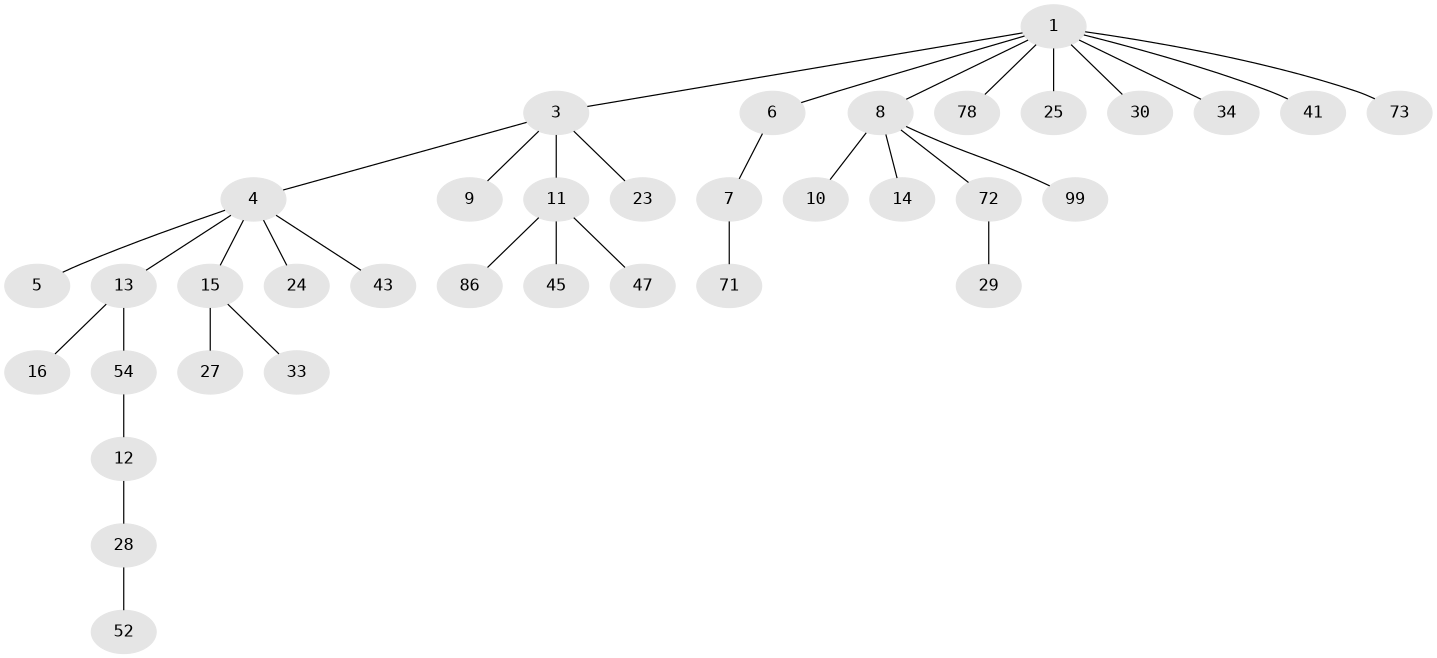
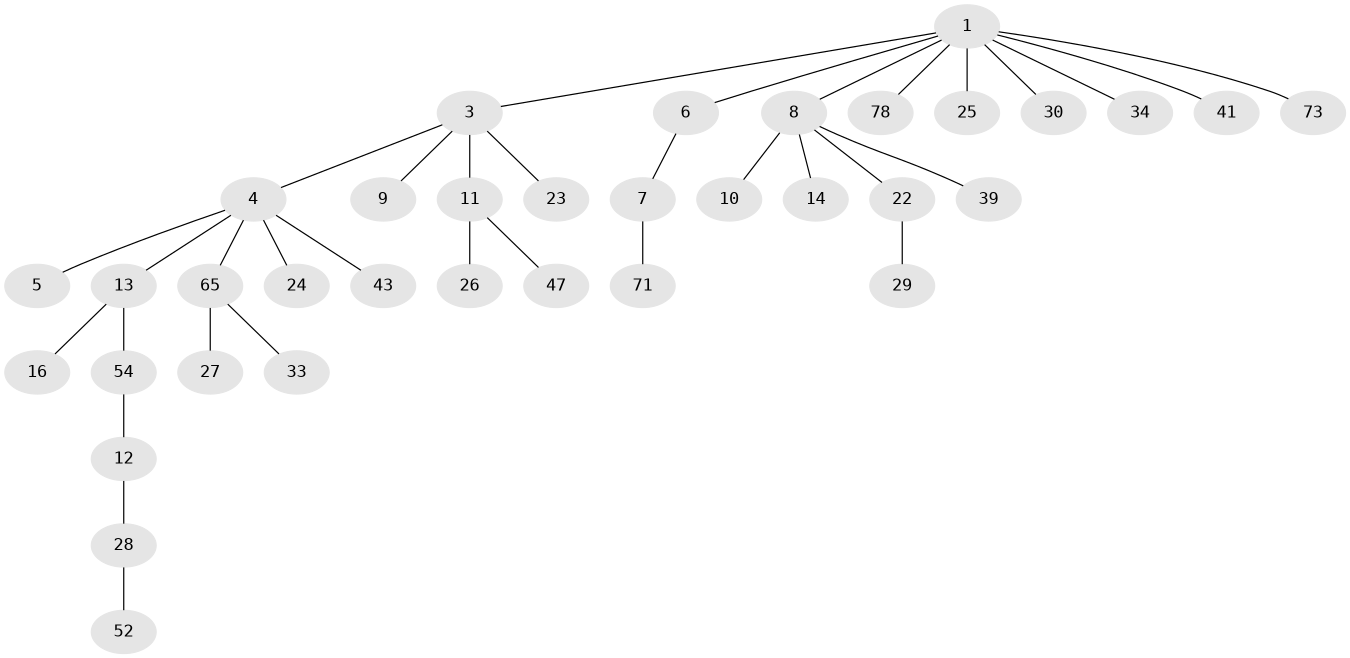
(989, 199) -> (902, 199)
(1075, 199) -> (989, 199)
(210, 286) -> (210, 286)
(470, 286) -> (470, 286)
(556, 286) -> none
